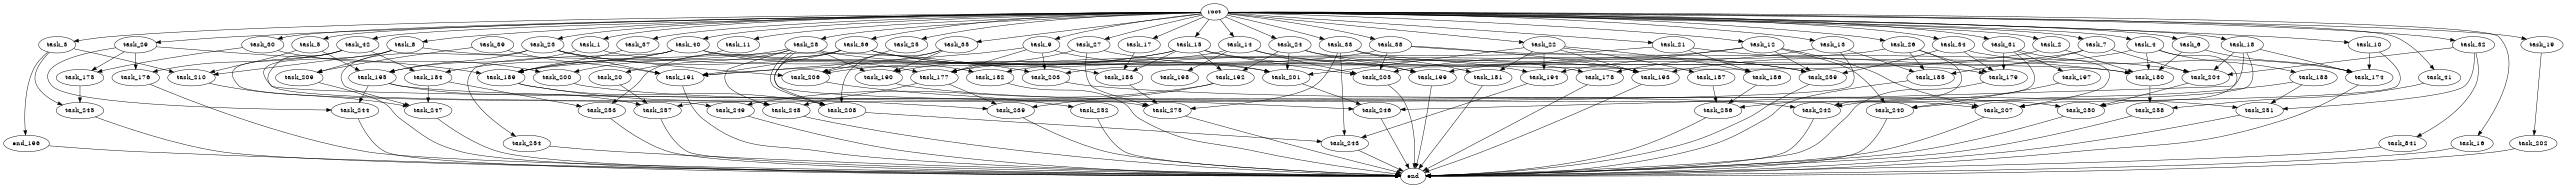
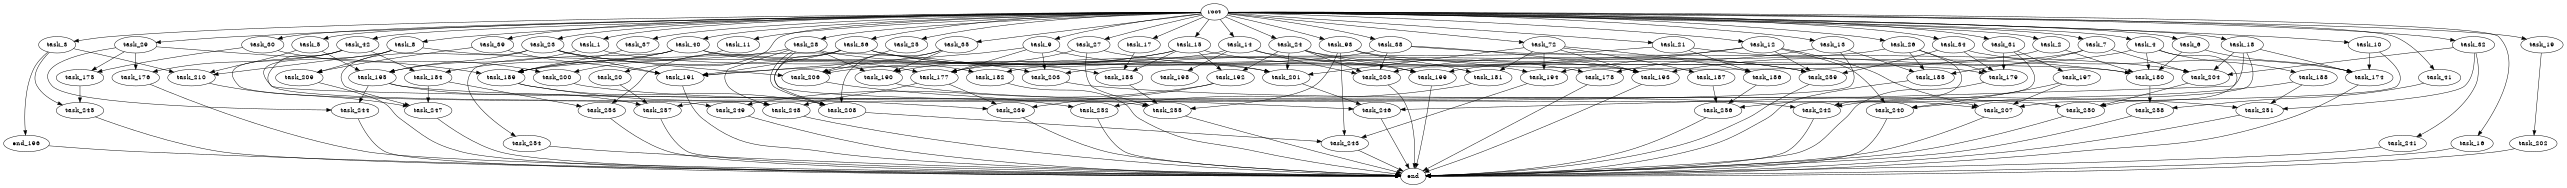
none -> (856, 16)
(1340, 45) -> (1340, 45)
(1544, 45) -> (1544, 45)
(710, 61) -> (770, 47)
(1307, 68) -> (1331, 60)
(2109, 75) -> (2035, 95)
(1167, 111) -> (1167, 111)
(1452, 125) -> (1296, 97)
(2403, 143) -> (2403, 143)
